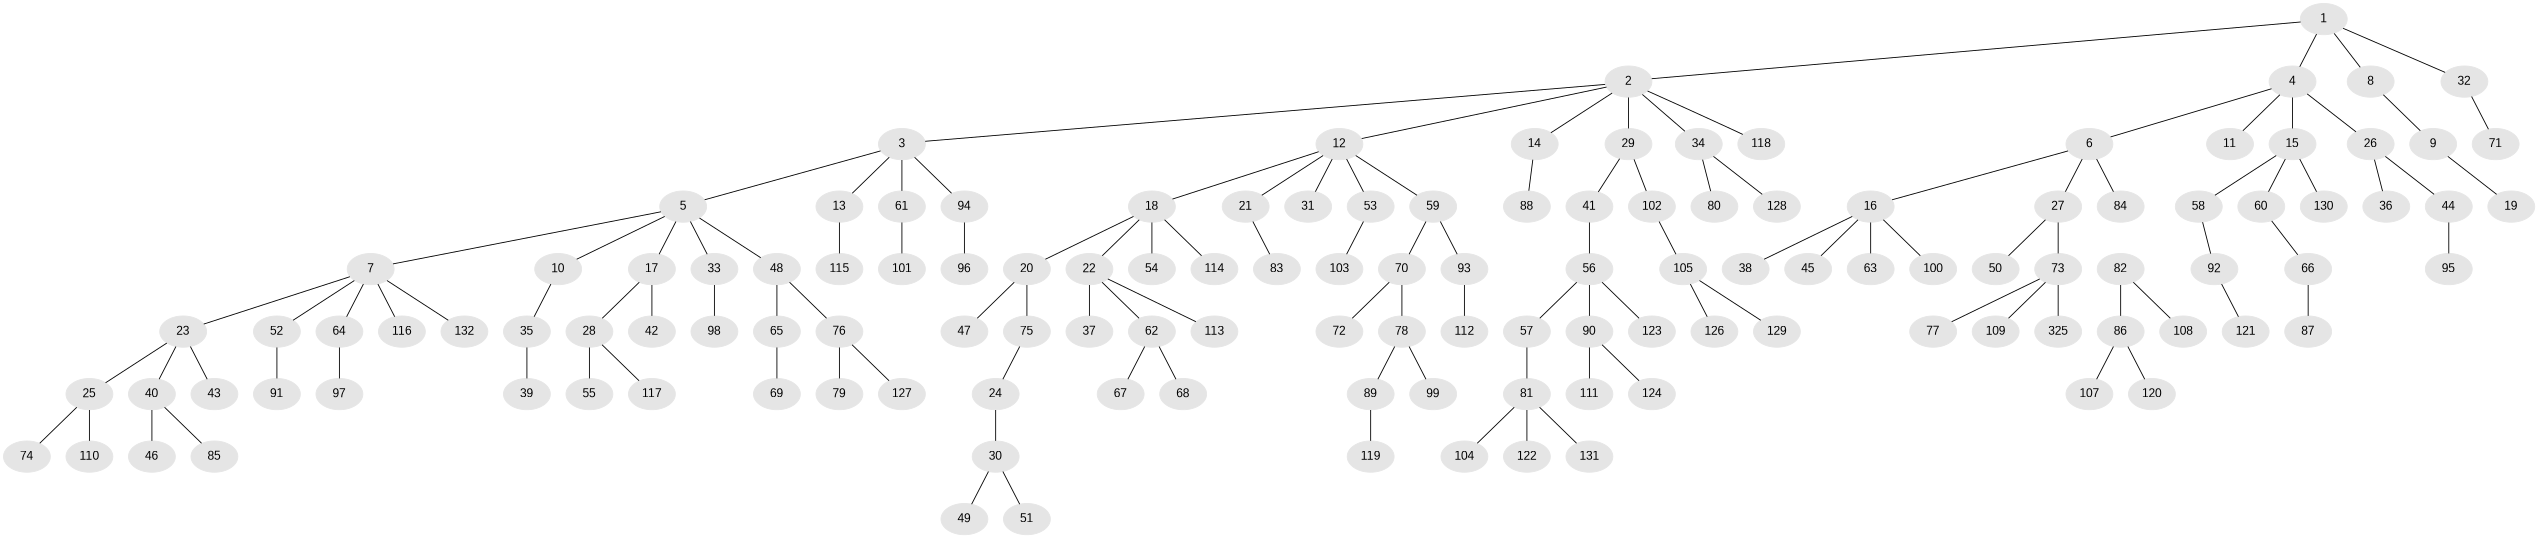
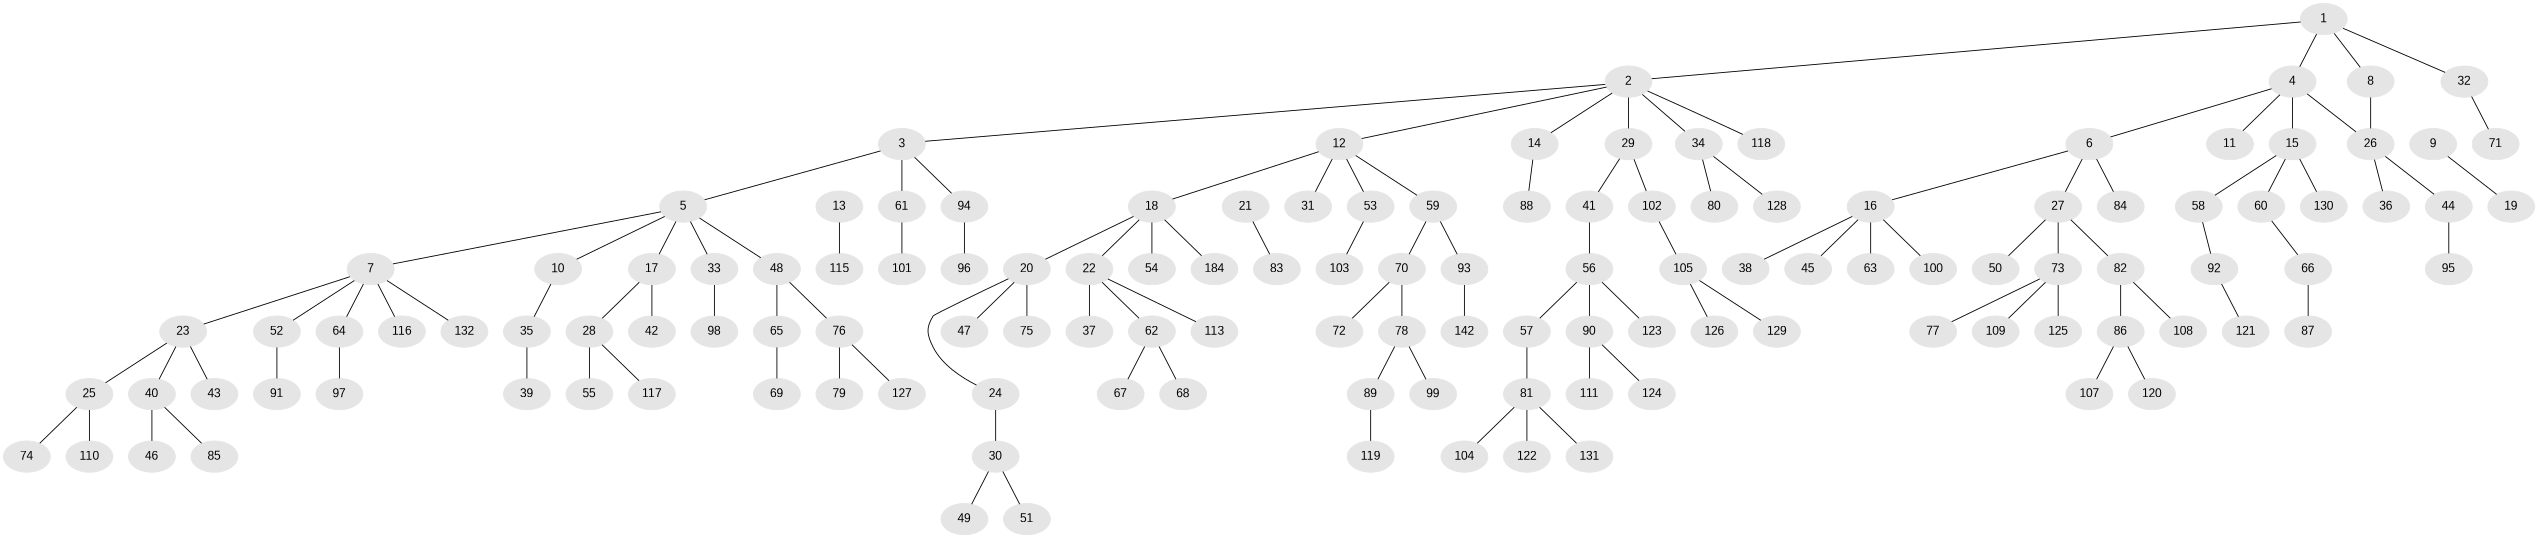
(2402, 113) -> (2371, 113)
(871, 175) -> none
(1292, 175) -> none
none -> (2089, 238)
(1214, 269) -> (1214, 269)
(1464, 332) -> (1464, 332)
(2058, 332) -> (2058, 332)
(1011, 363) -> (931, 319)
